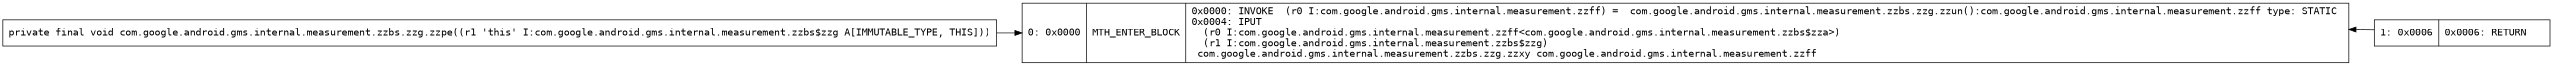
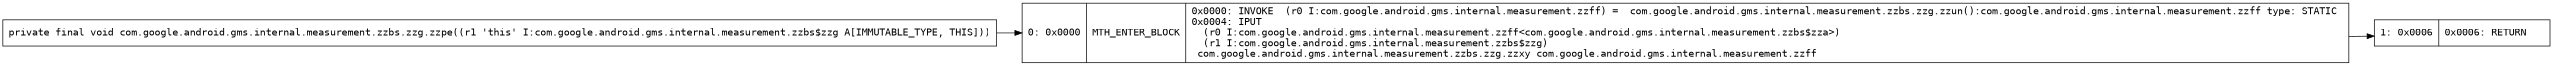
(2365, 30) -> (2358, 36)
